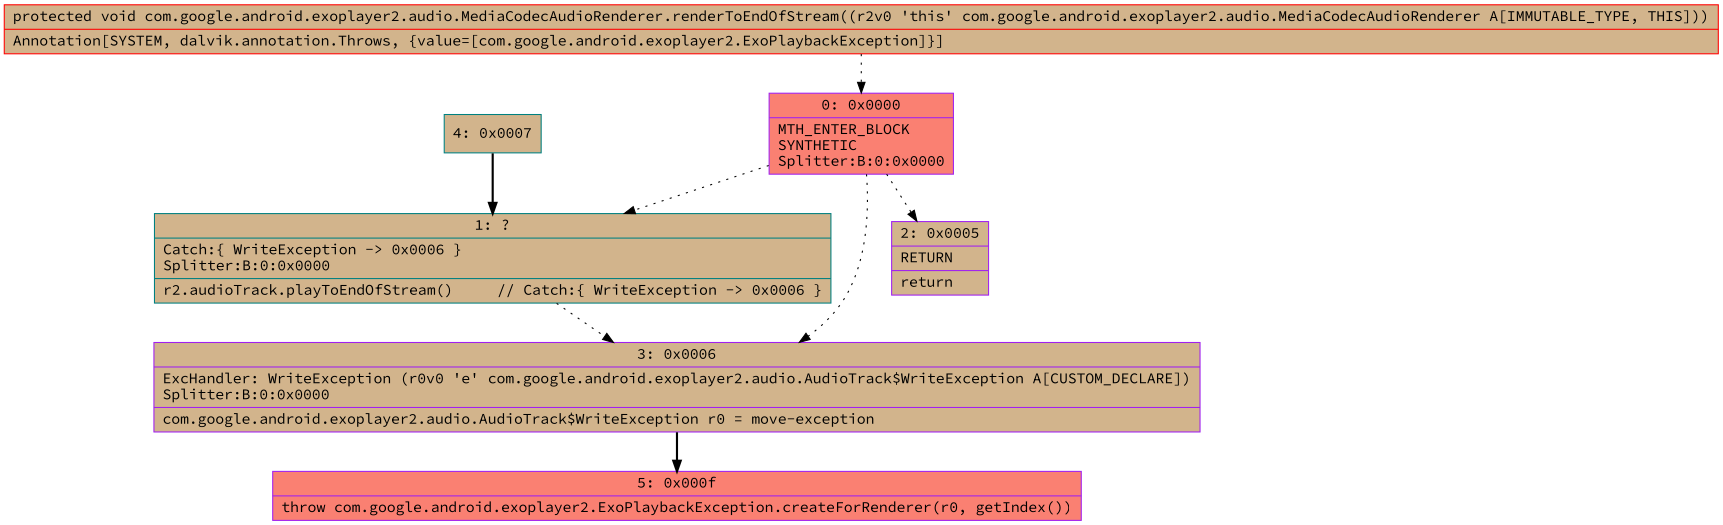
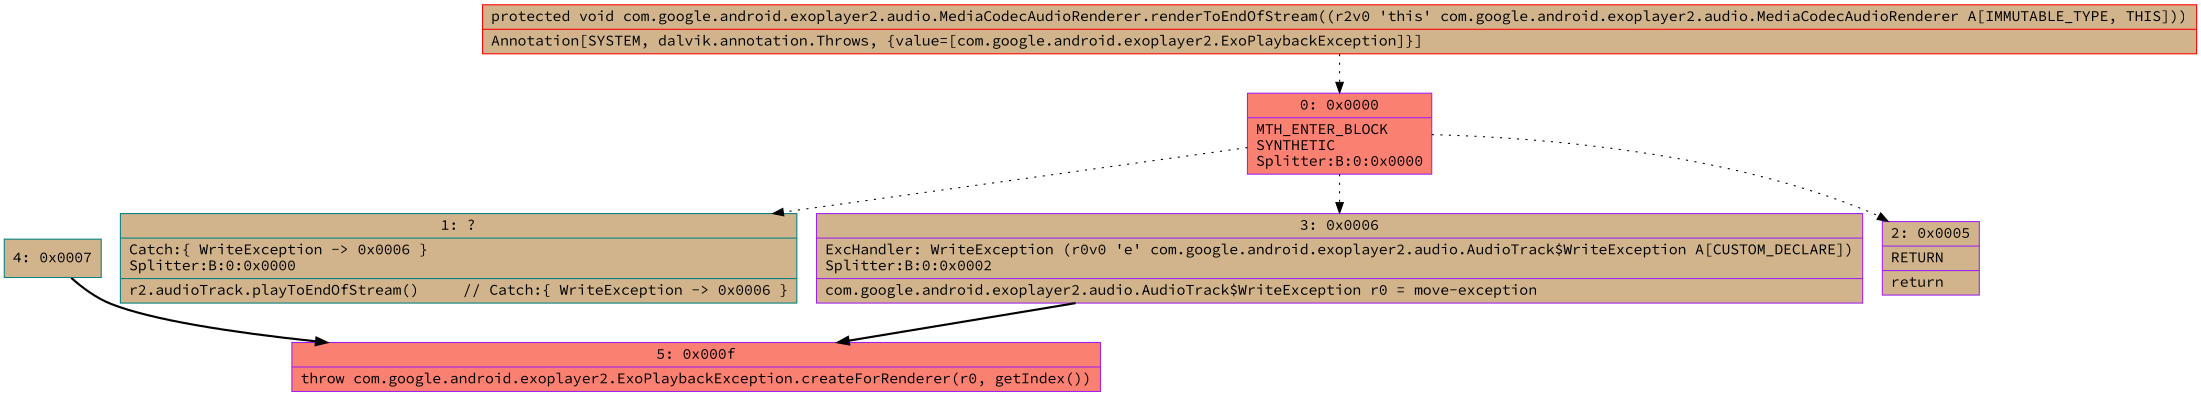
(493, 178) -> (189, 324)
(580, 320) -> none
(246, 395) -> (909, 266)
